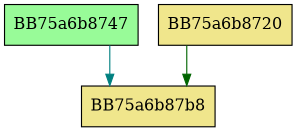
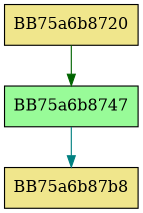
(187, 60) -> (71, 60)
